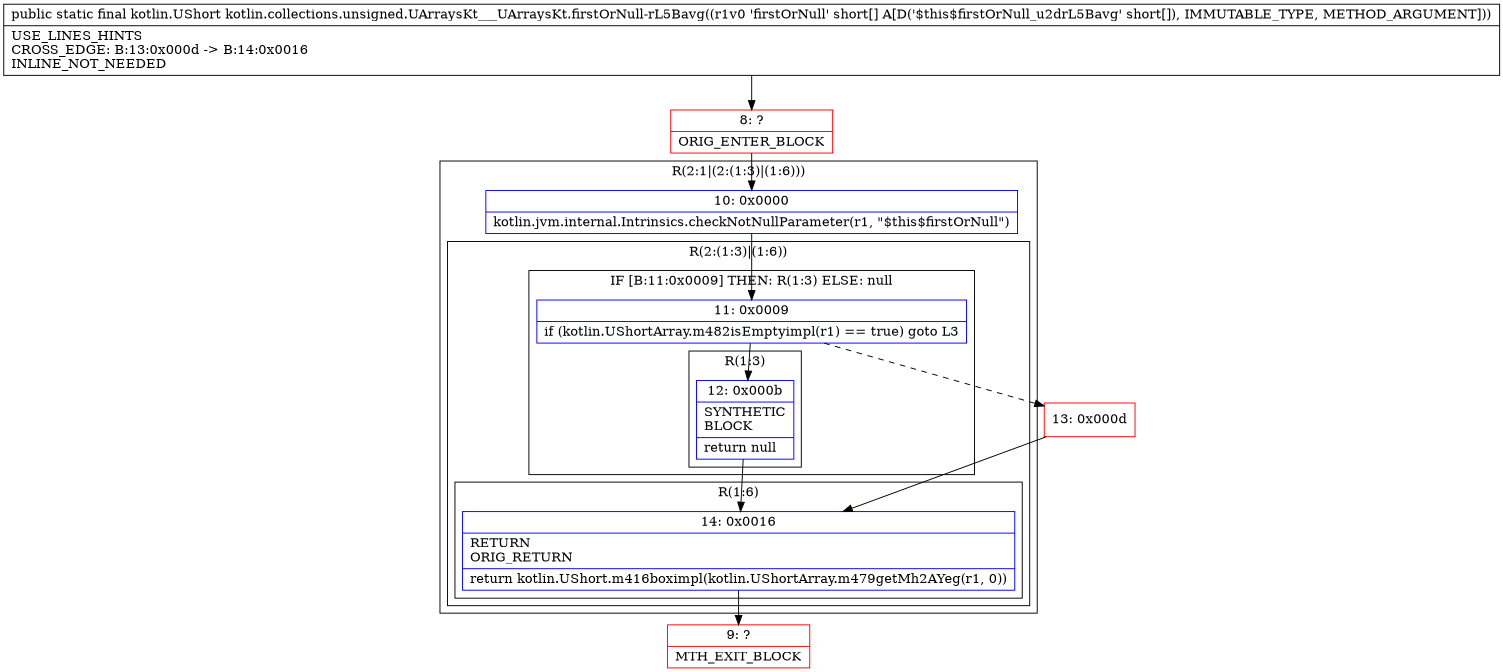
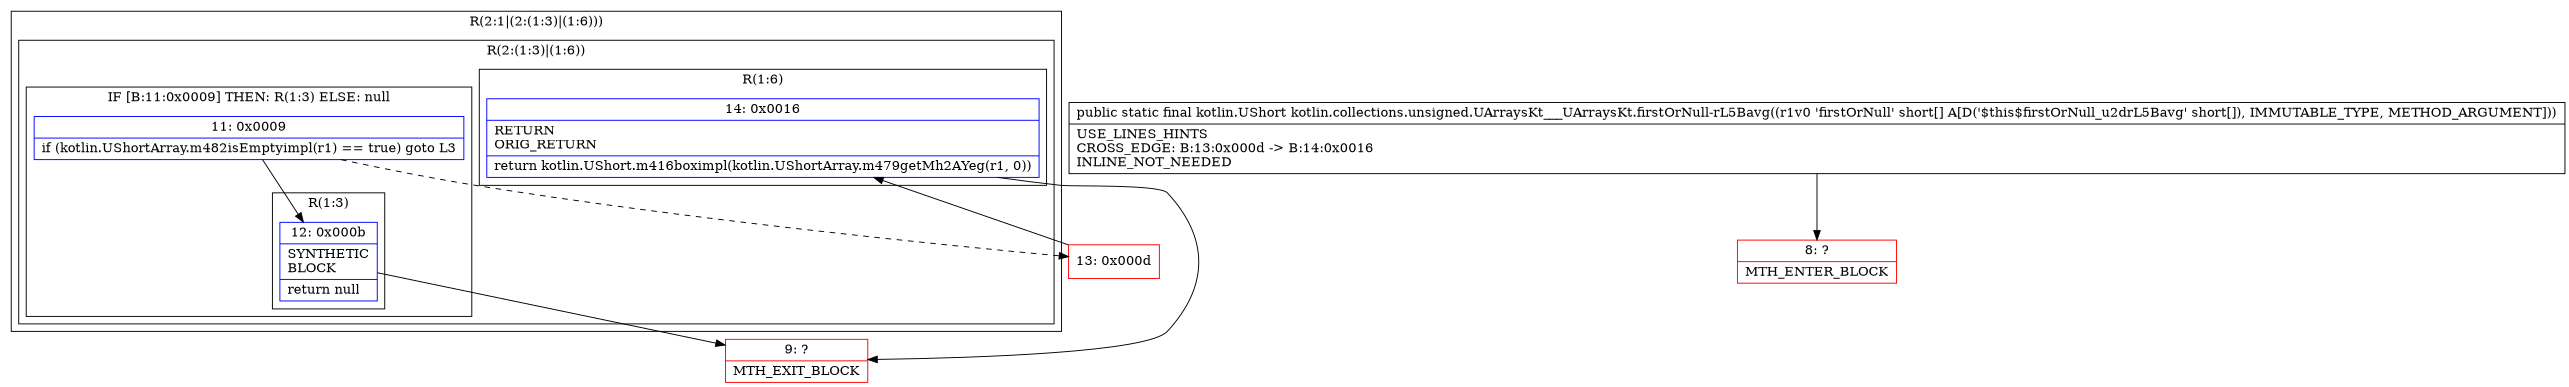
(752, 142) -> (1817, 272)
(752, 212) -> none
(742, 488) -> (547, 308)
